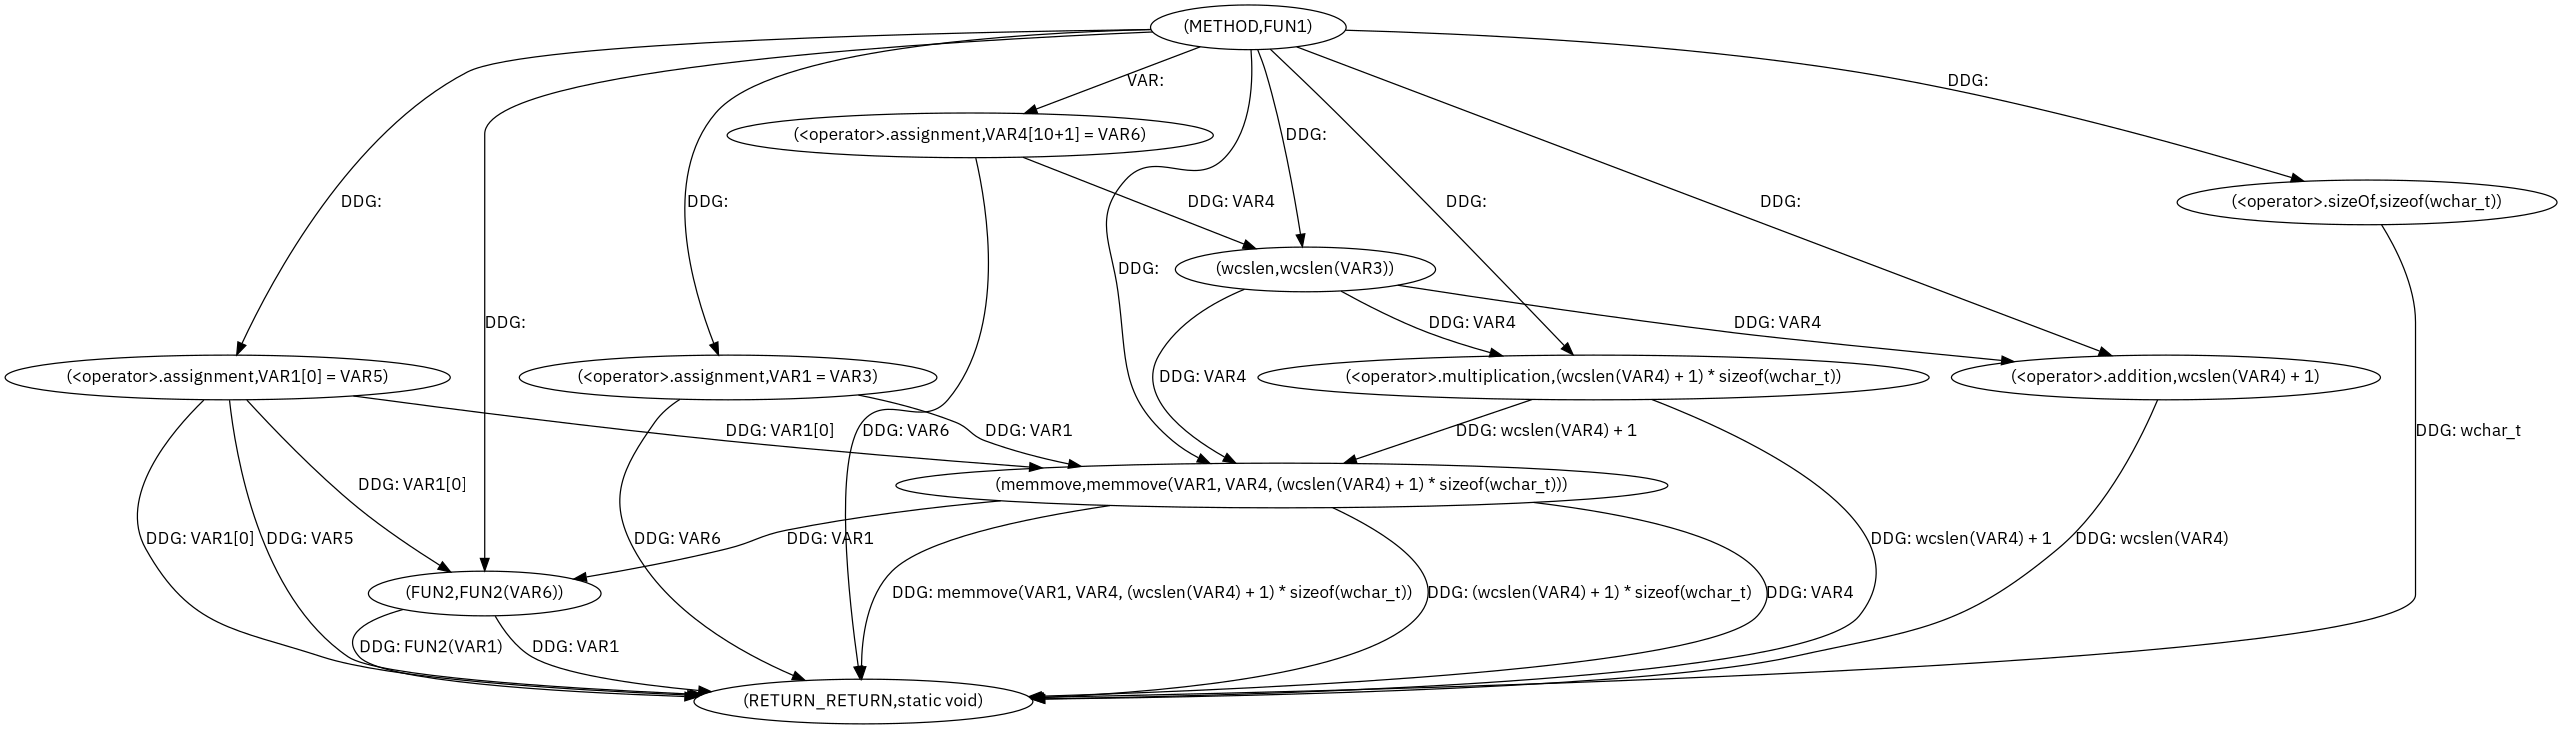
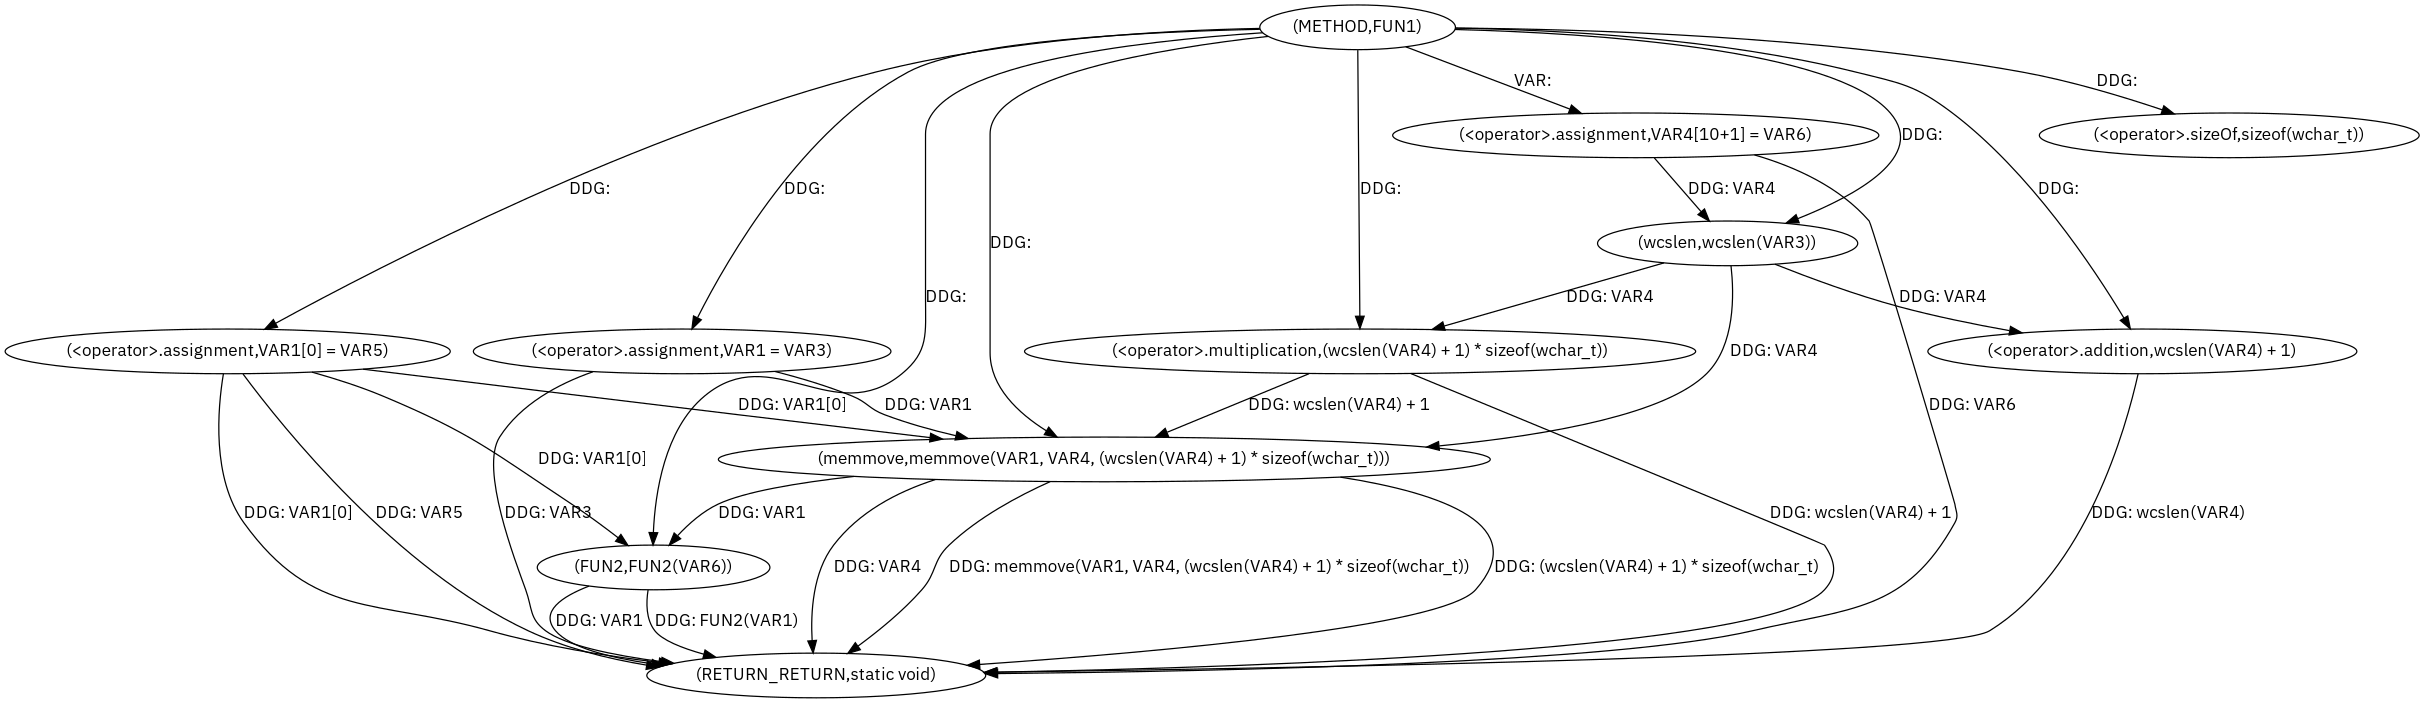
(678, 540) -> (549, 513)
(1922, 666) -> none
